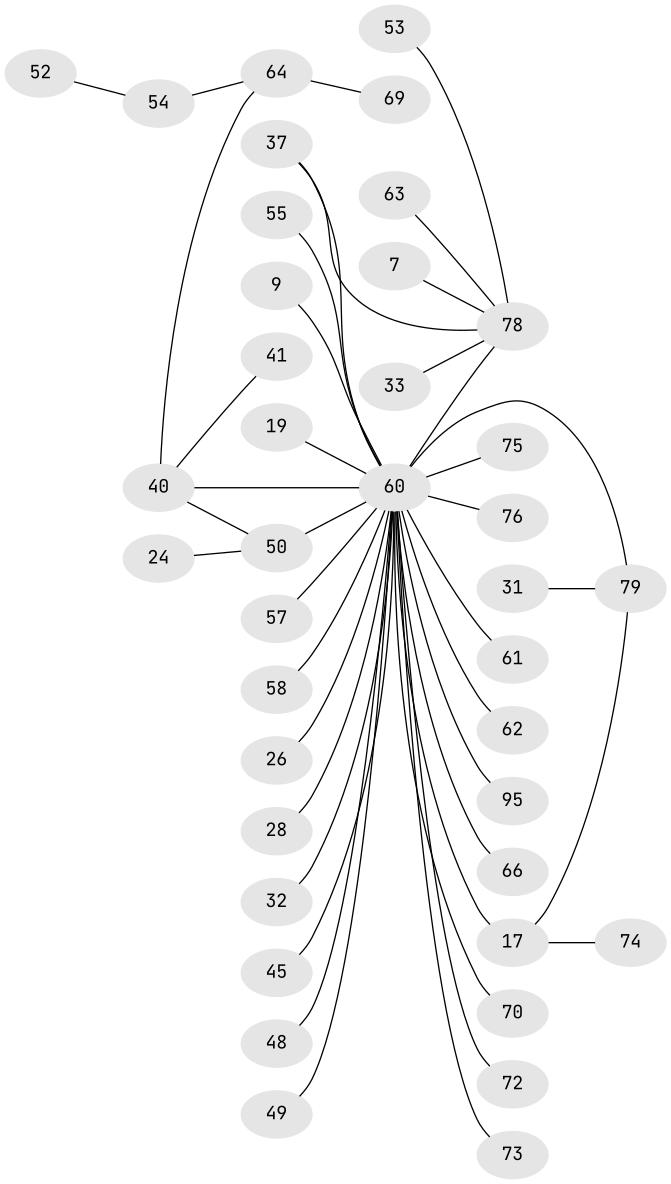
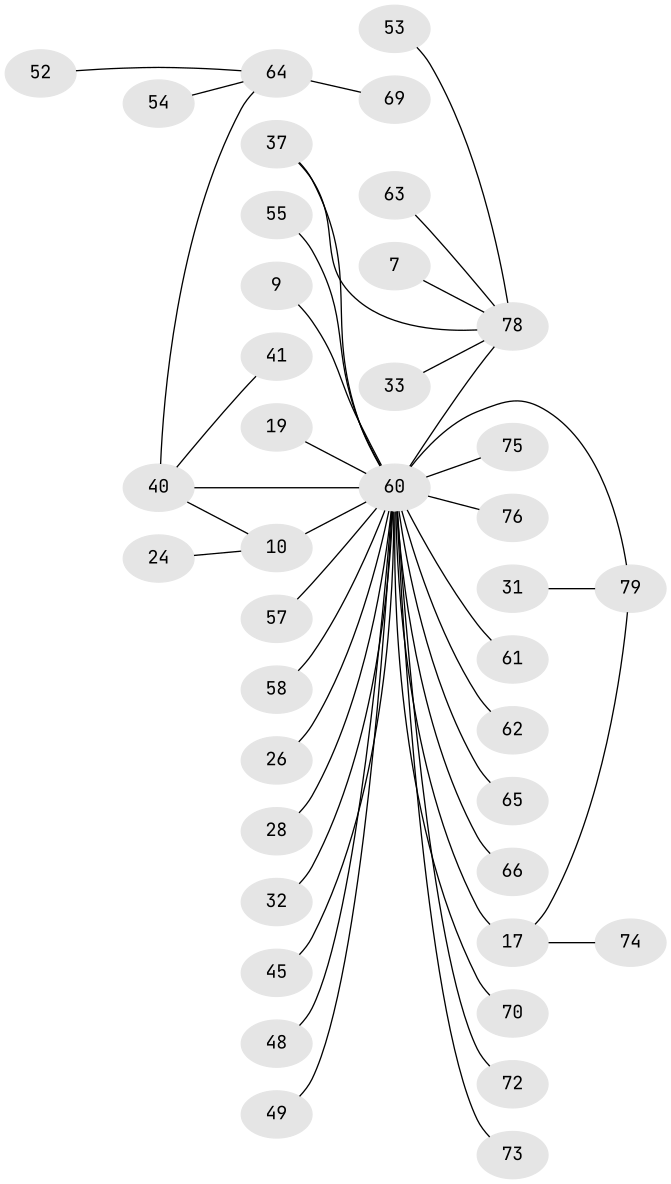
(100, 89) -> (159, 67)
(277, 548) -> (277, 548)
(513, 801) -> (513, 801)
